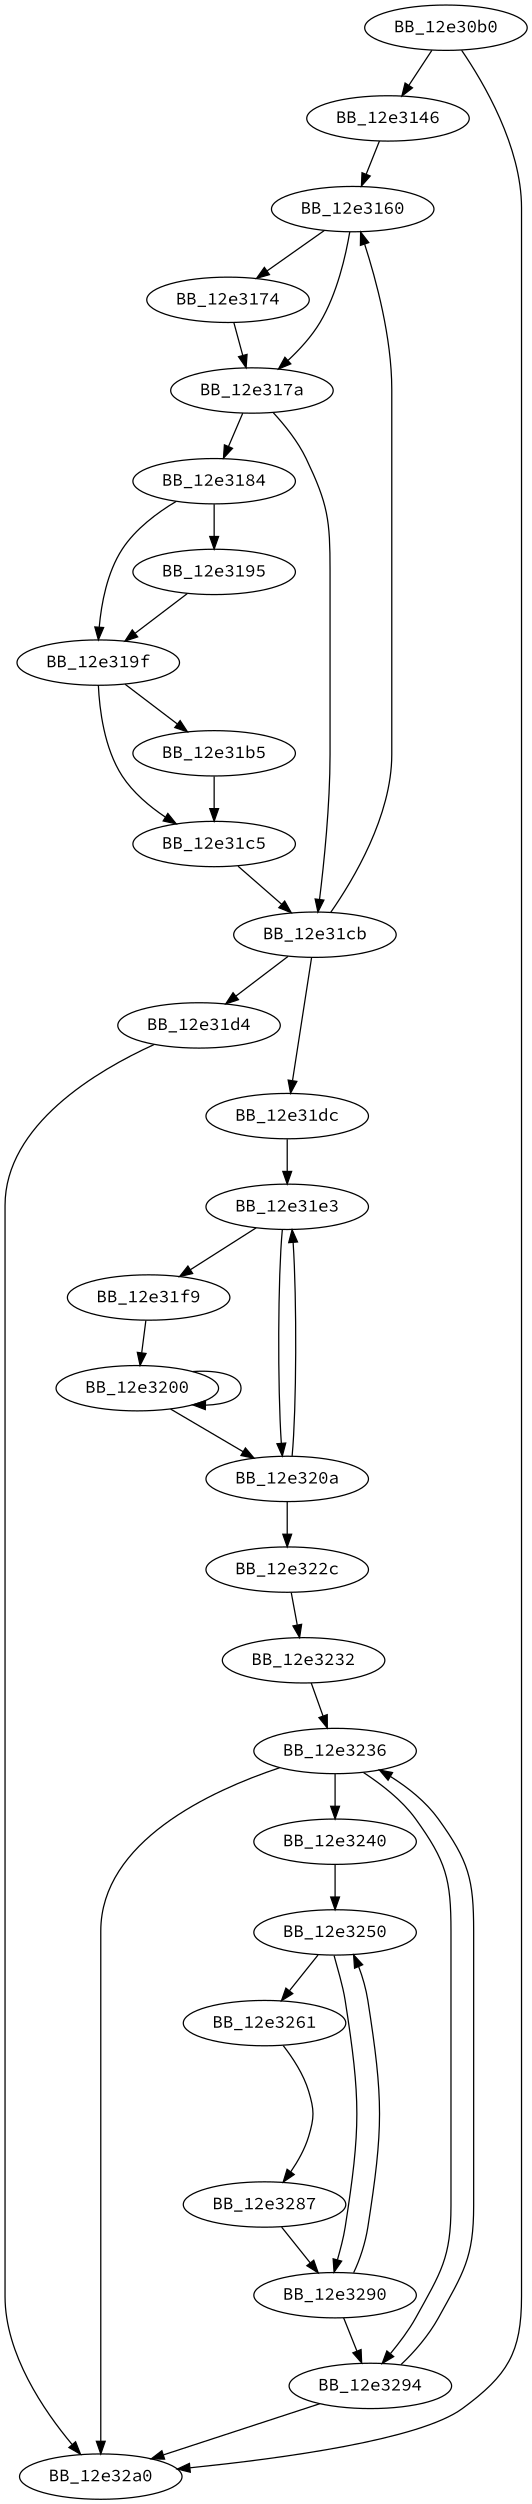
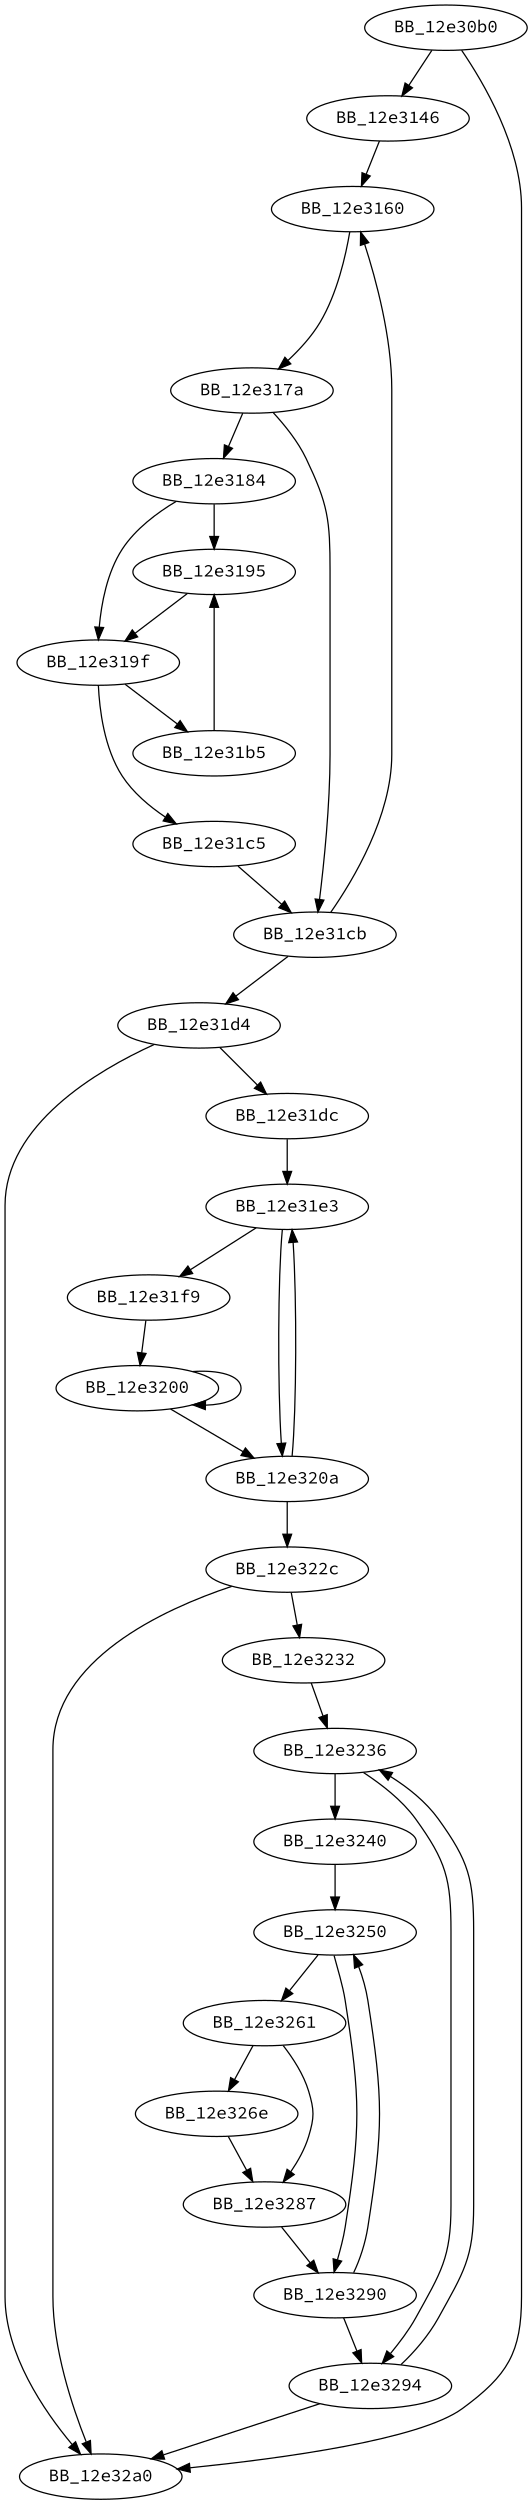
(228, 300) -> none
(214, 792) -> (214, 669)
(302, 1019) -> (239, 1066)
(101, 2057) -> (53, 1969)
none -> (217, 2114)
